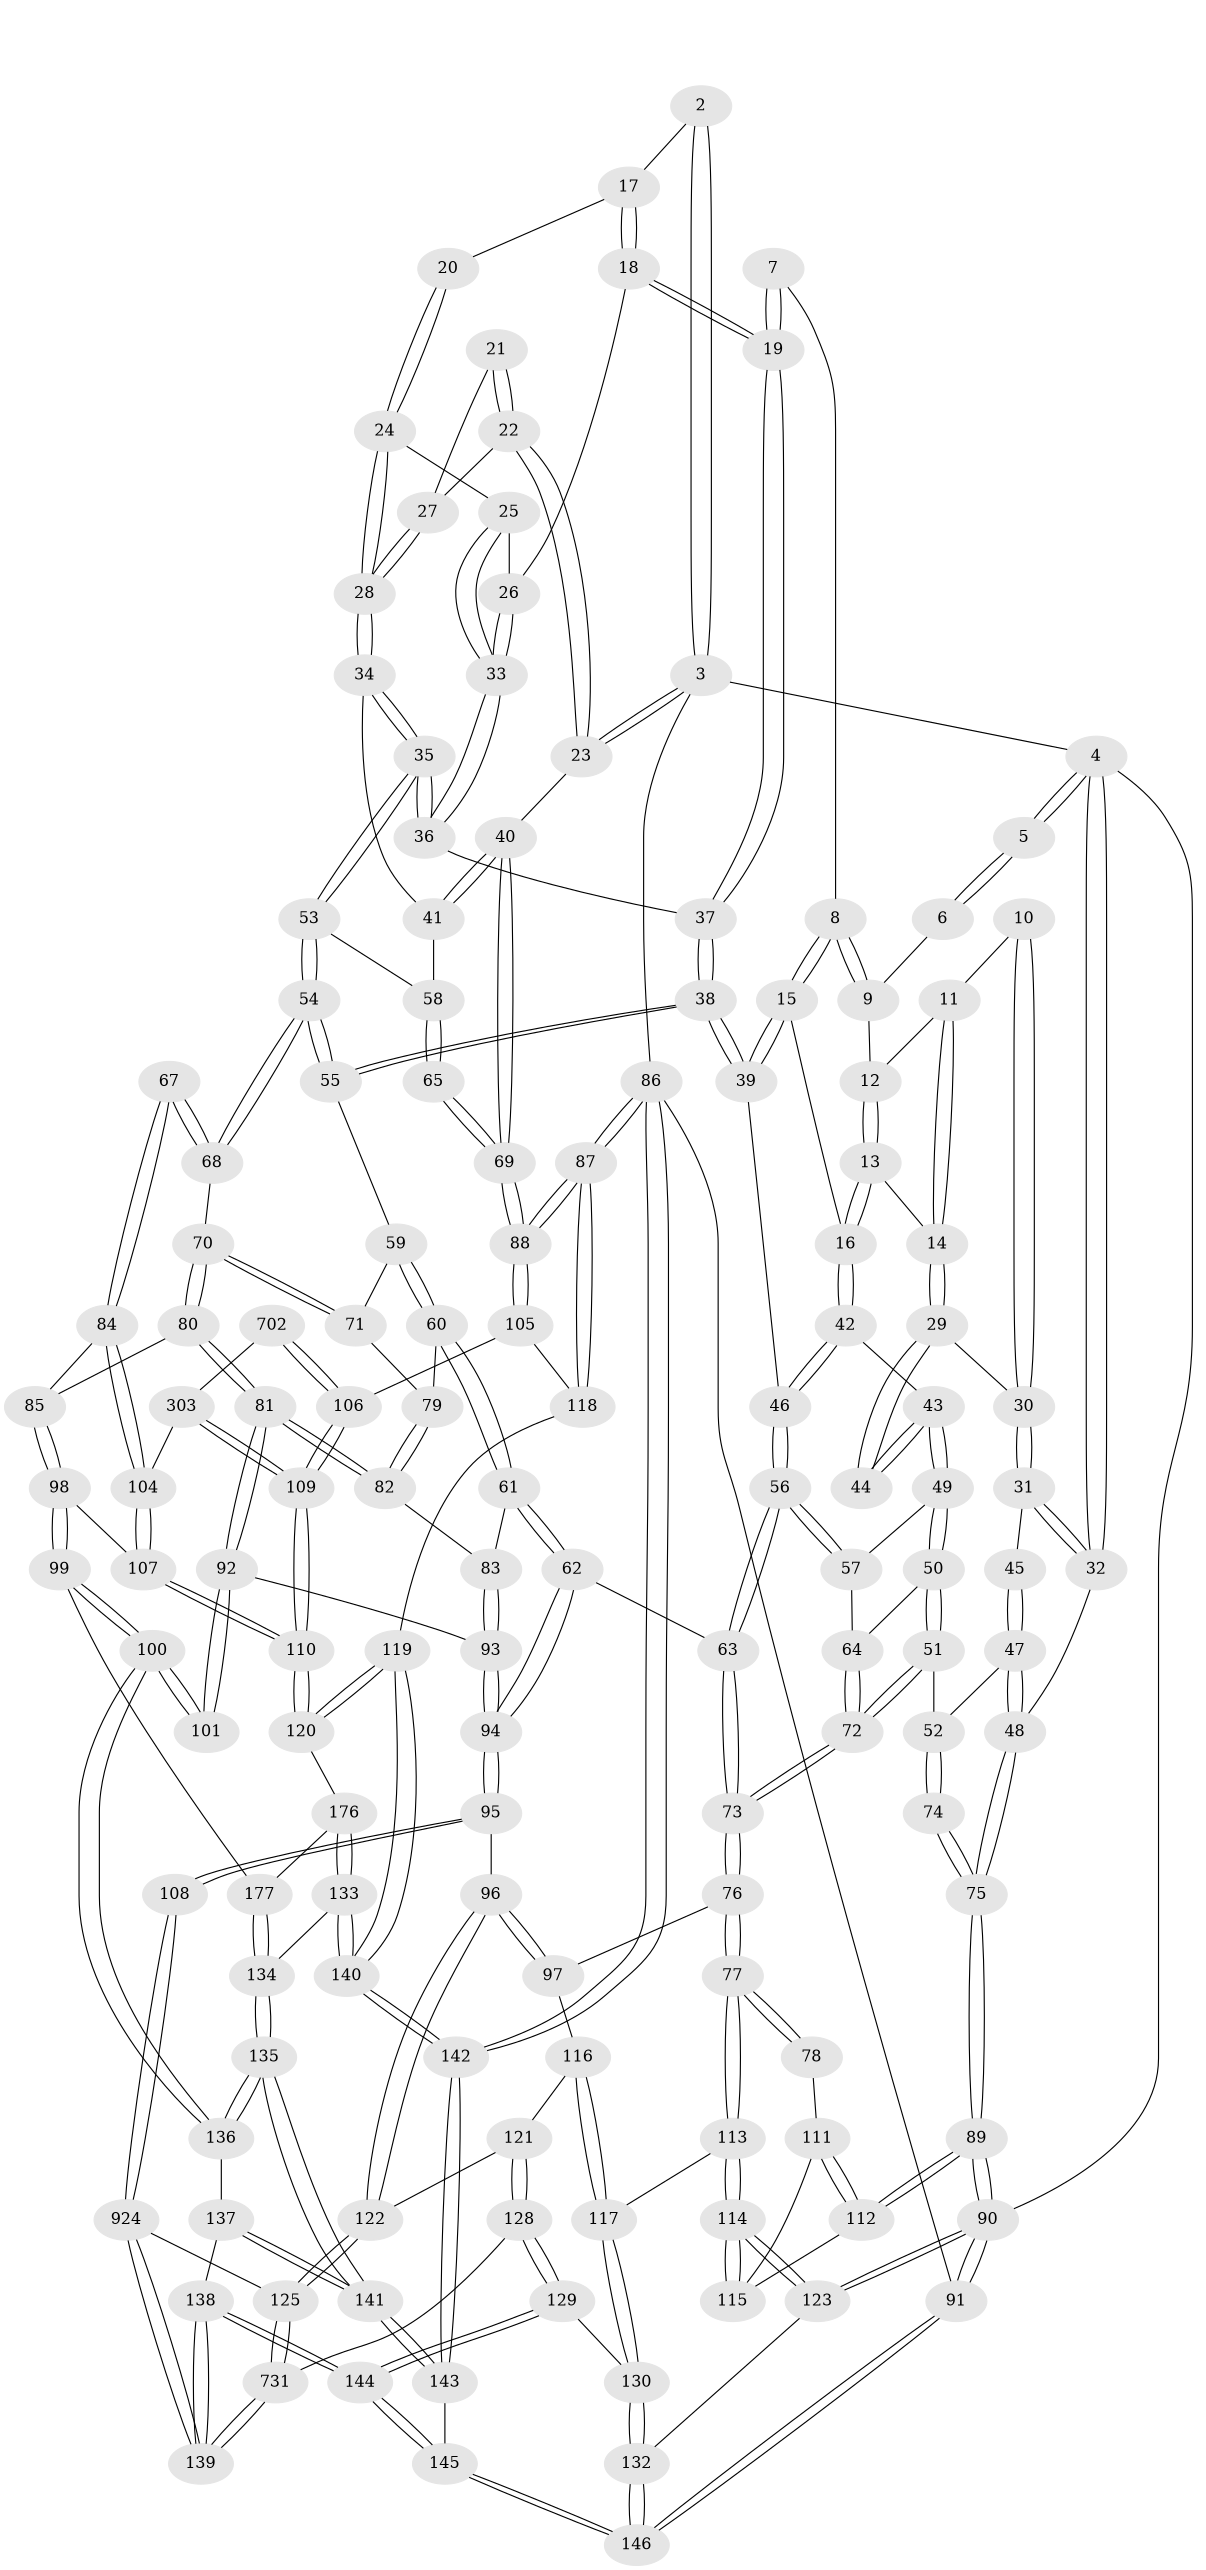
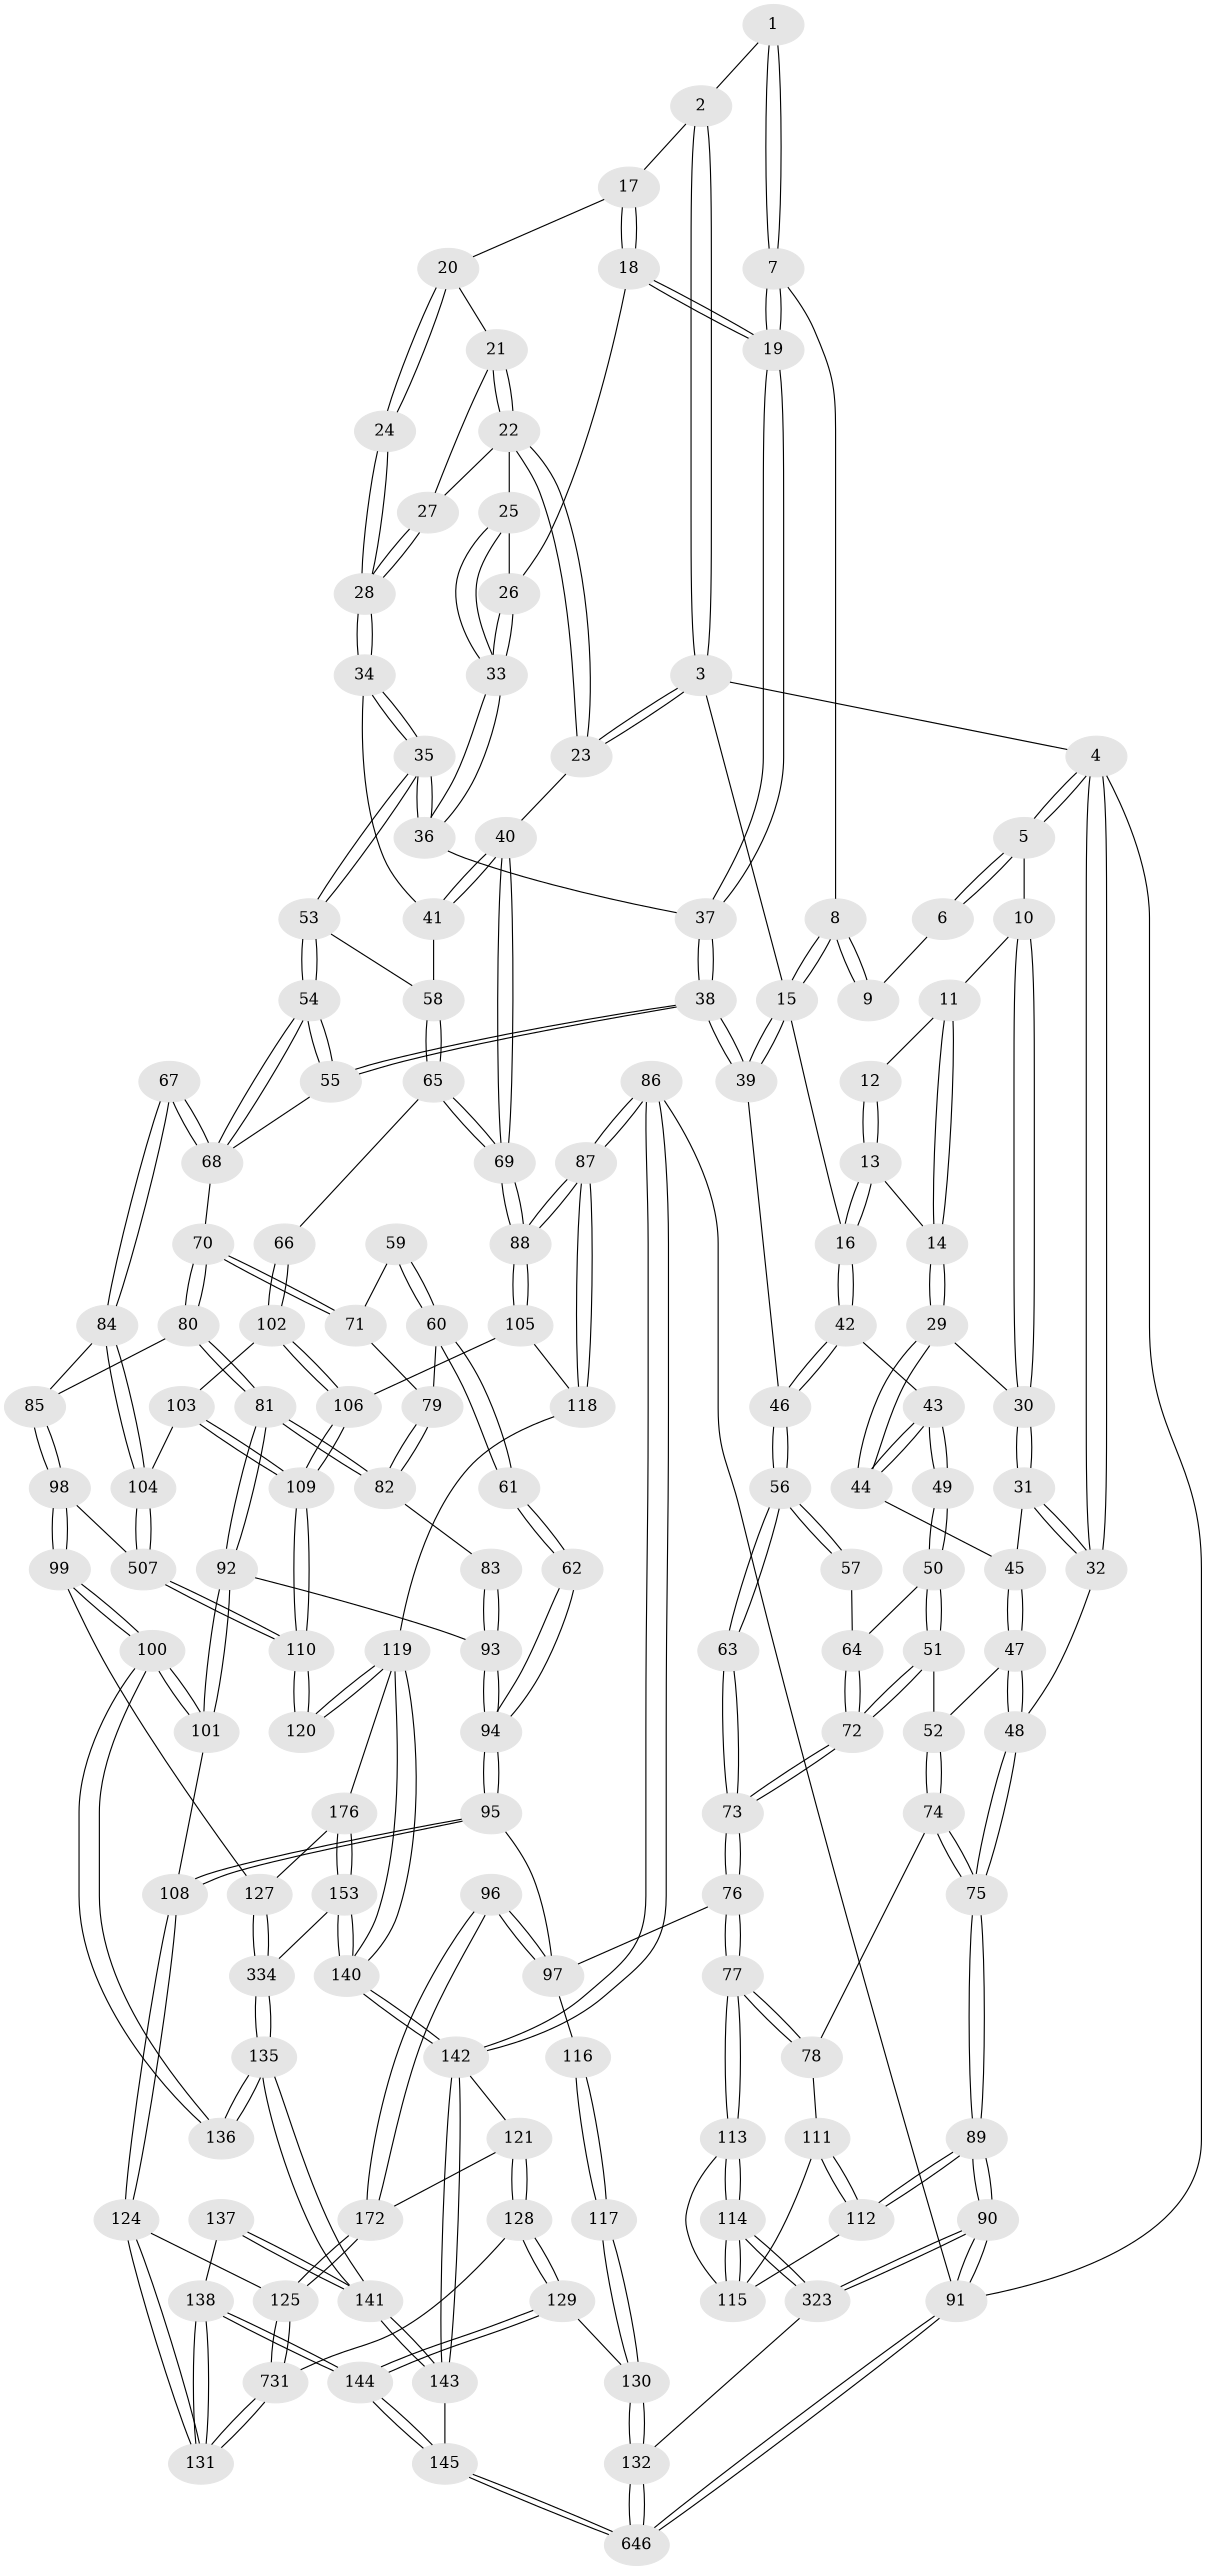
none -> (773, 25)
none -> (473, 309)
(451, 475) -> (509, 472)
(644, 873) -> (740, 824)
none -> (1024, 879)
(869, 1041) -> none
(364, 1163) -> (271, 1122)
none -> (285, 1244)
(272, 1326) -> (272, 1326)
(182, 1407) -> (182, 1407)
(1163, 1510) -> (1201, 1593)
(500, 1529) -> none
(897, 1529) -> none
none -> (938, 1529)
(143, 1570) -> (143, 1570)
(656, 1613) -> none
(323, 1773) -> (371, 1732)
none -> (191, 1813)
(491, 1854) -> (538, 1890)
(260, 1895) -> (260, 1895)
(344, 1895) -> (344, 1895)
none -> (873, 1936)
(262, 1976) -> (262, 1976)
(549, 2098) -> (488, 2098)
(221, 2179) -> none
(669, 2179) -> (686, 2220)
(126, 2220) -> (126, 2220)
(370, 2220) -> (370, 2220)
(818, 2301) -> (818, 2301)
(201, 2464) -> (201, 2464)
(637, 2545) -> (637, 2545)
